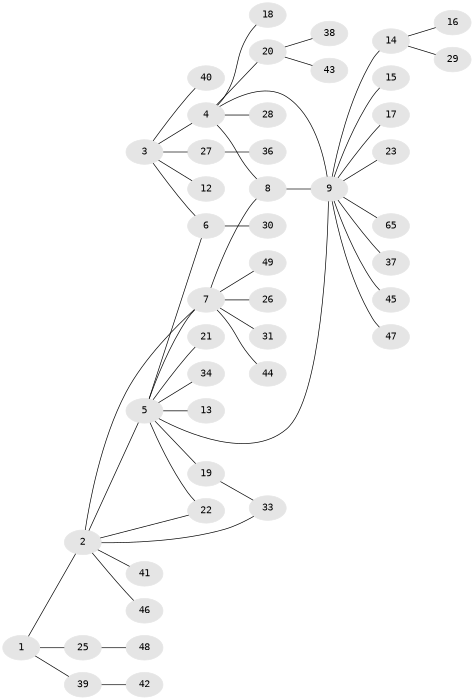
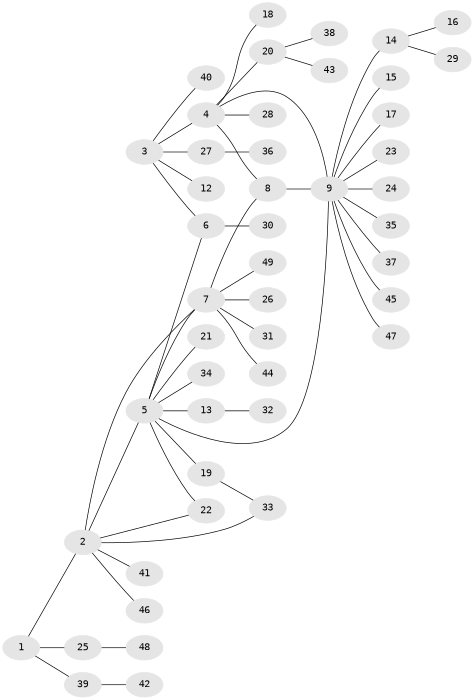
none -> (391, 189)
(391, 226) -> (391, 226)
none -> (268, 411)
